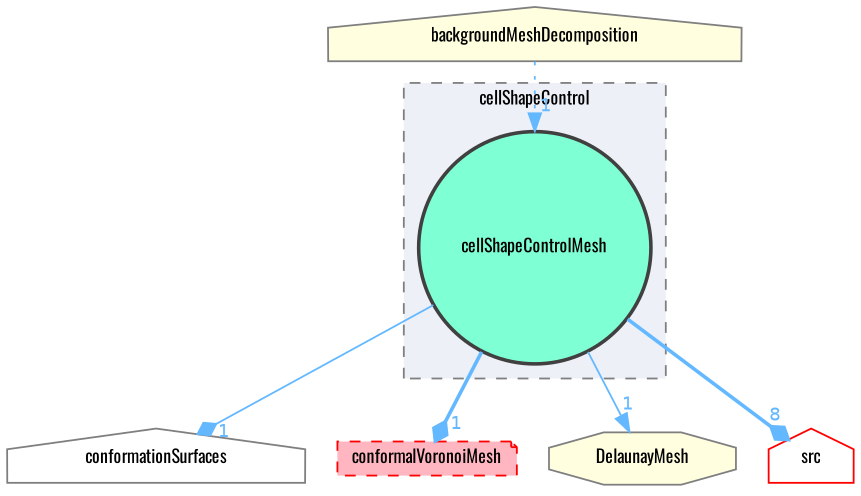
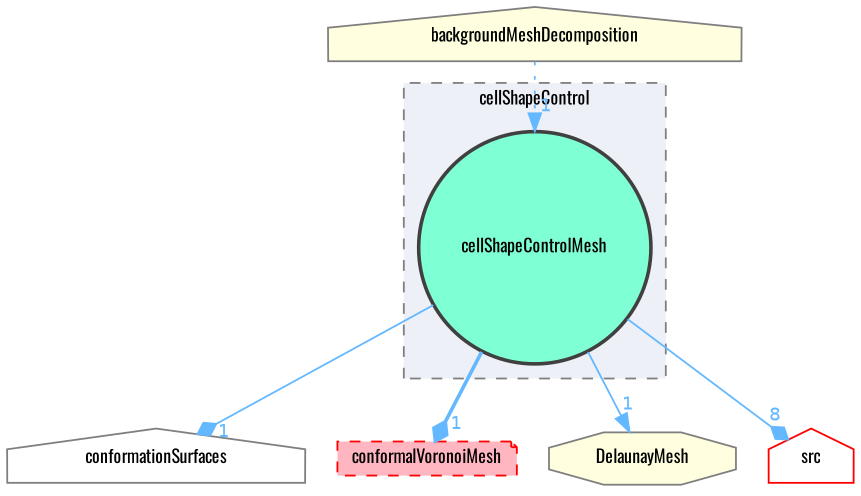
(699, 373) -> (699, 373)
